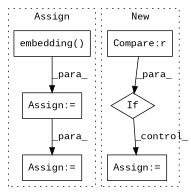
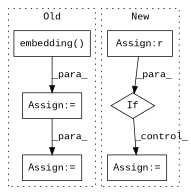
(52, 17) -> (52, 17)
(140, 44) -> (140, 44)
